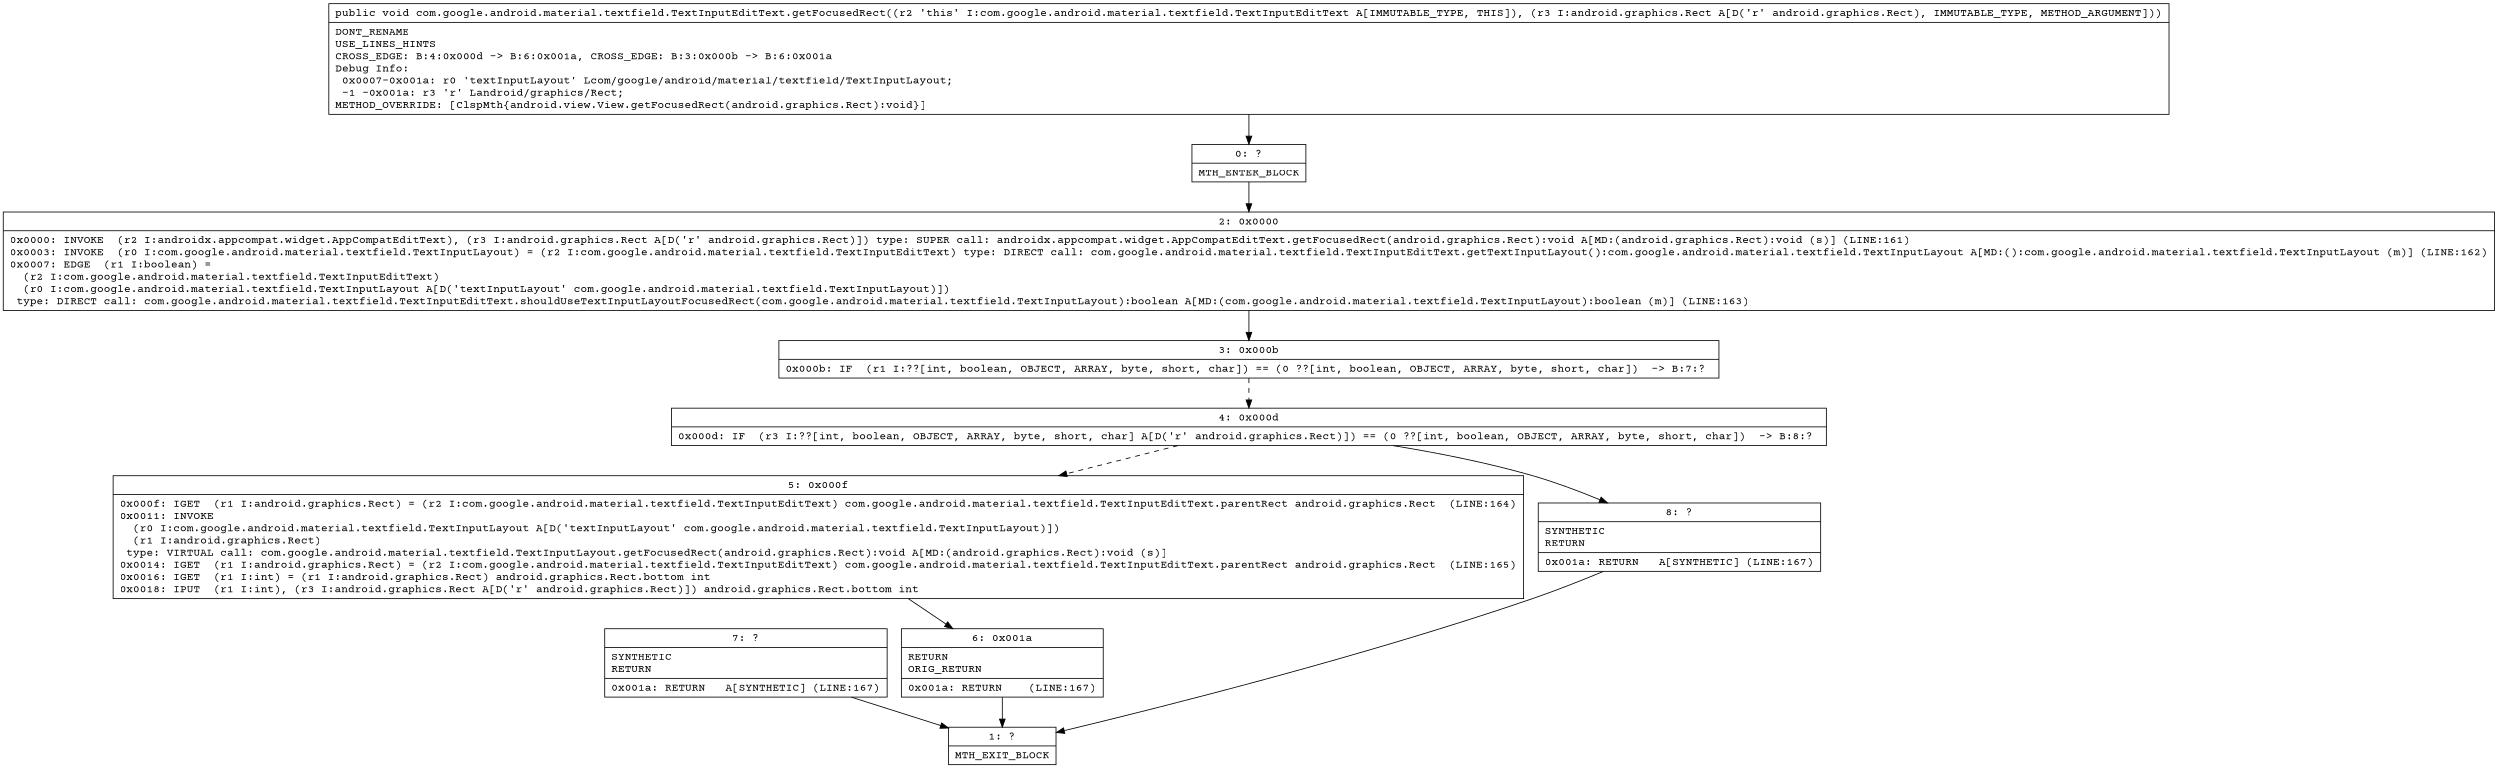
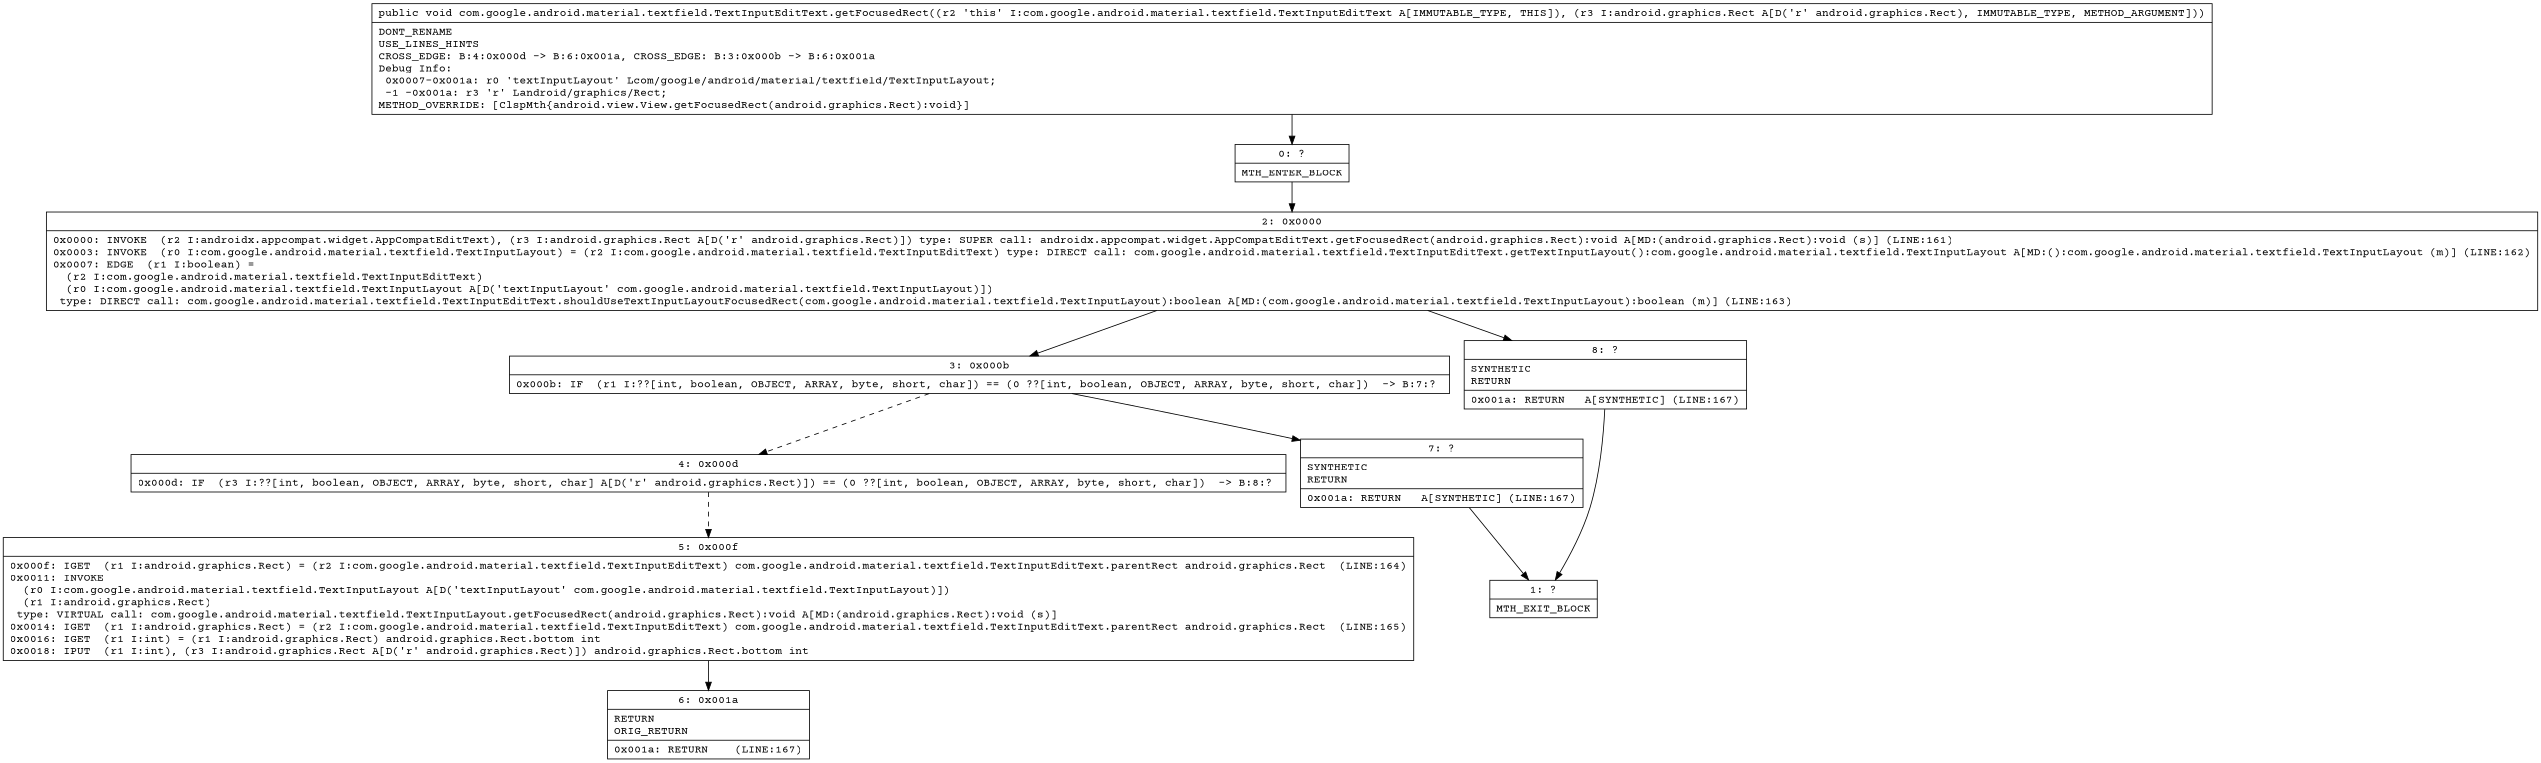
none -> (1182, 416)
(1498, 467) -> (1466, 324)
(1002, 708) -> none
